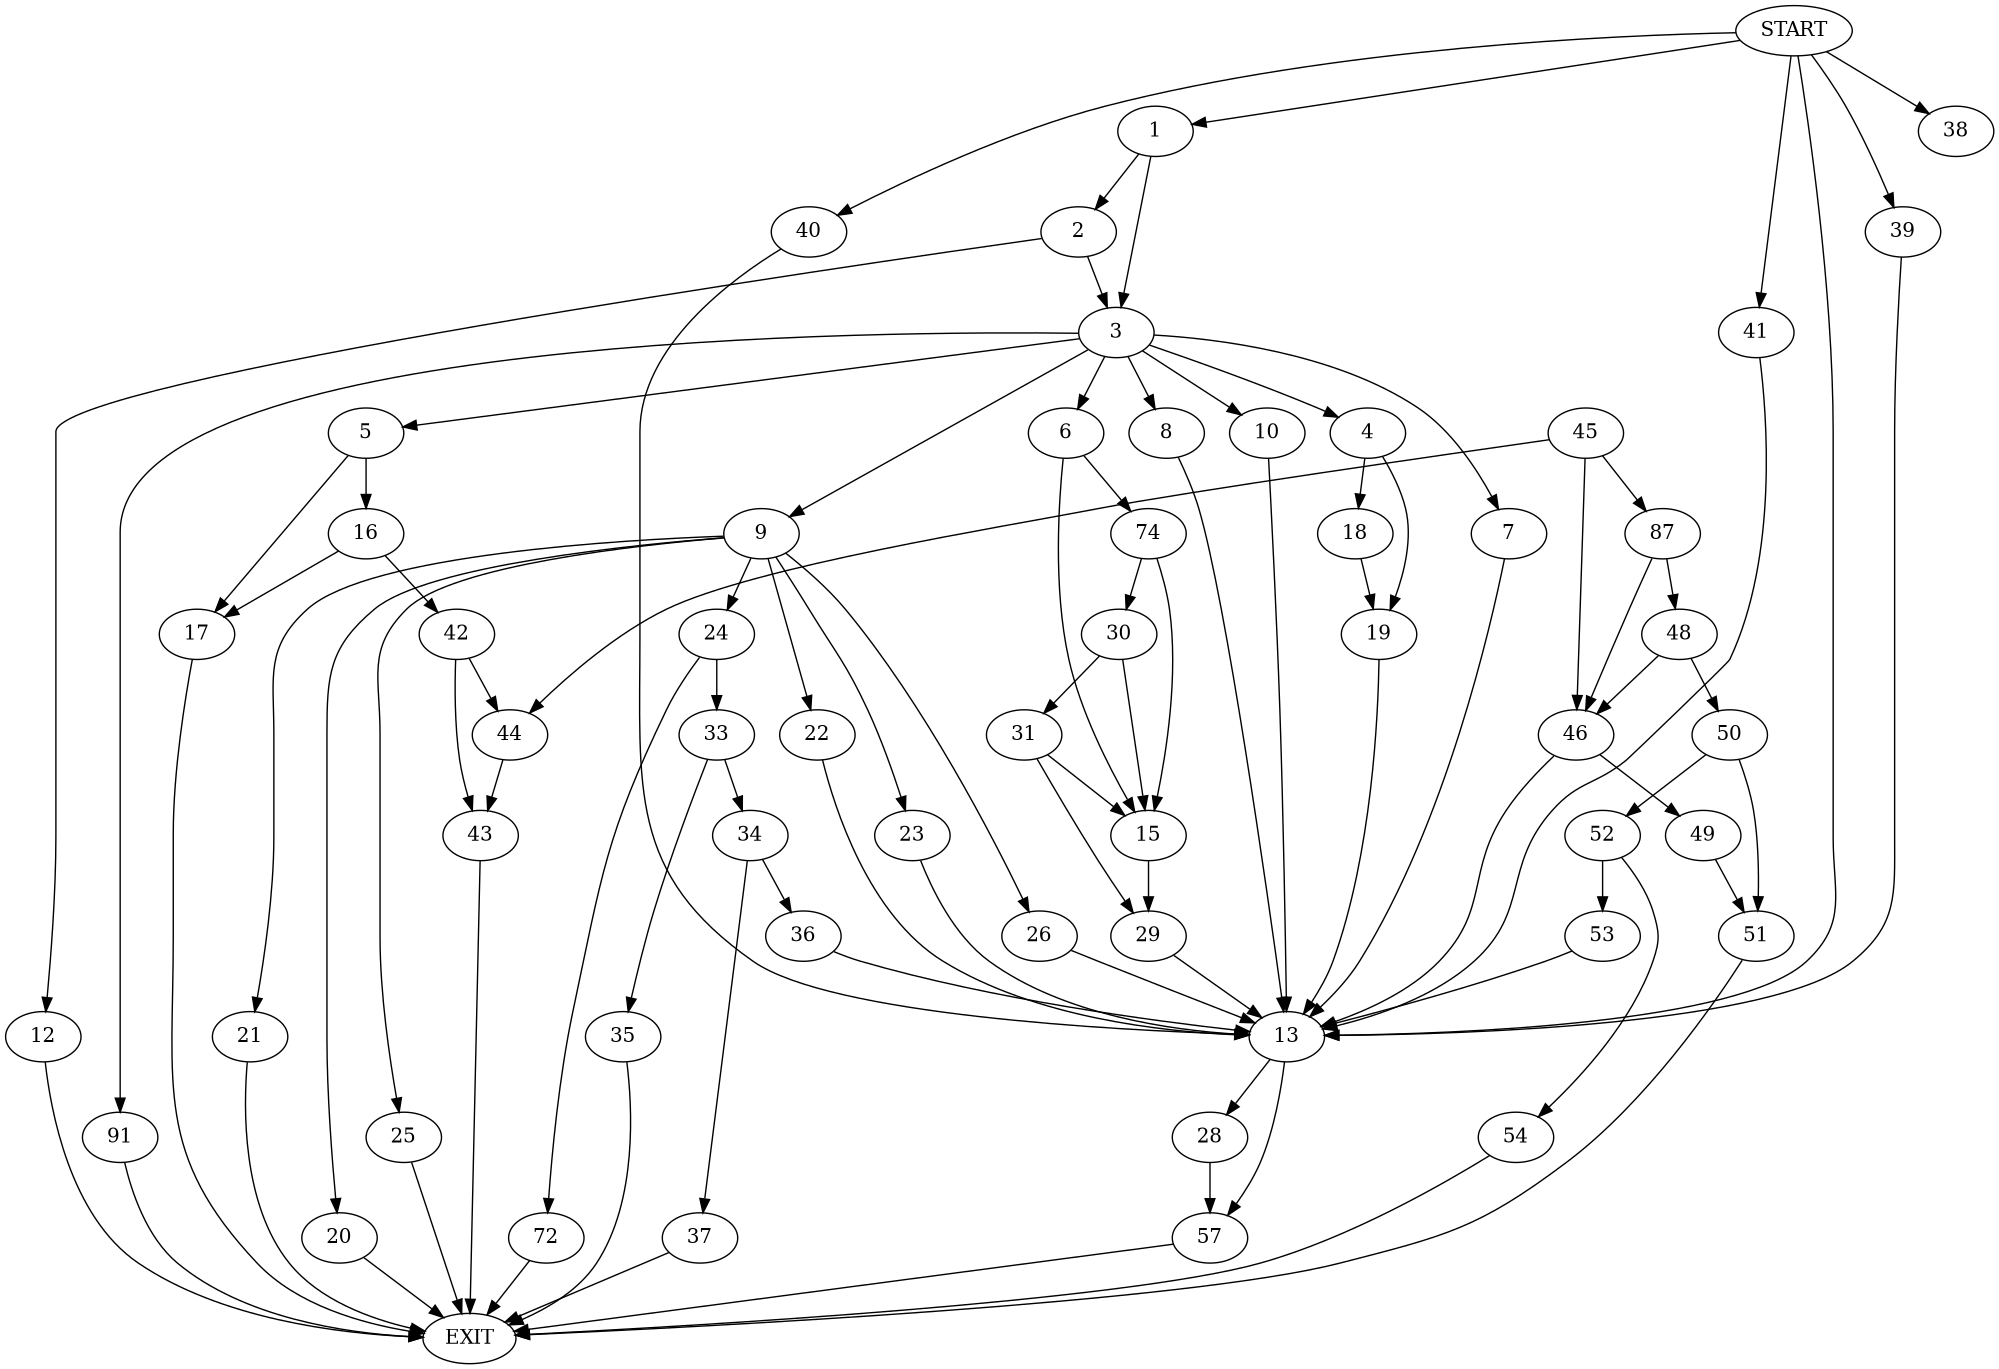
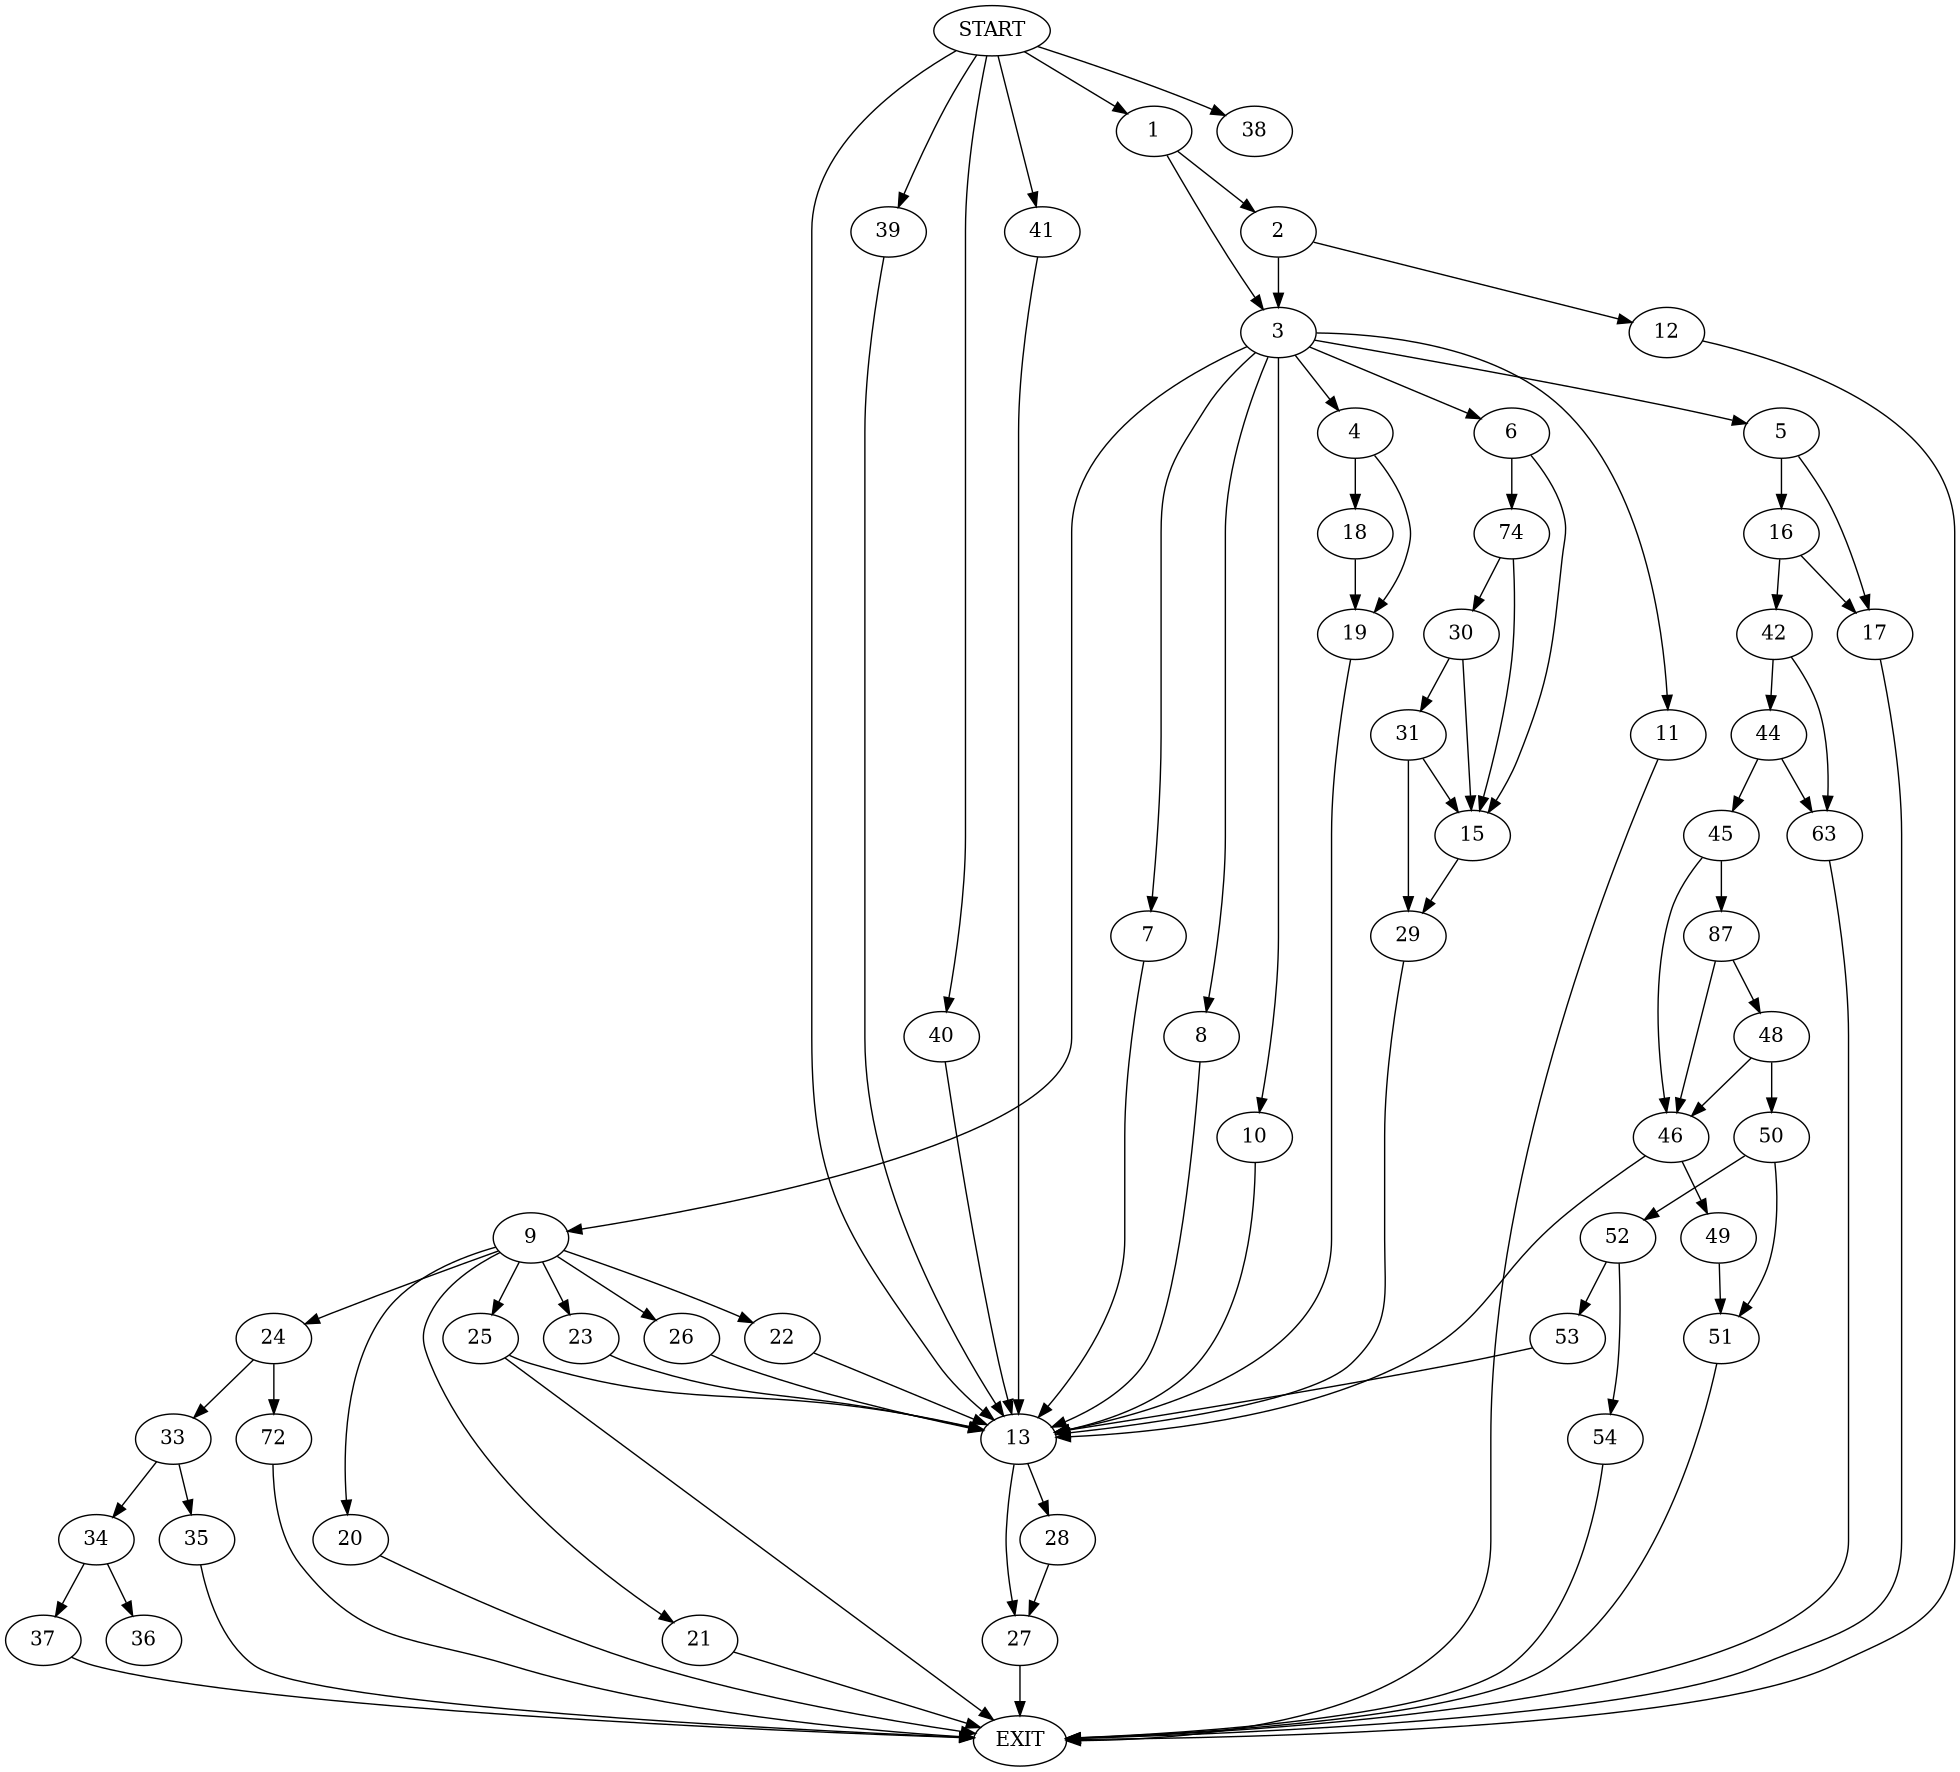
(1026, 522) -> (1748, 778)
(481, 836) -> (1825, 836)
(972, 989) -> (727, 1397)
(120, 1137) -> (1668, 735)
(1210, 1238) -> (1020, 1640)
